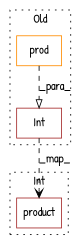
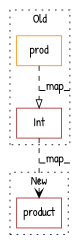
(55, 87) -> (55, 87)
(39, 182) -> (39, 182)
